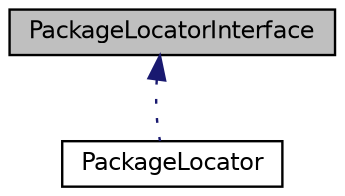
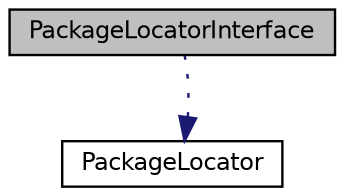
(156, 110) -> (188, 86)
